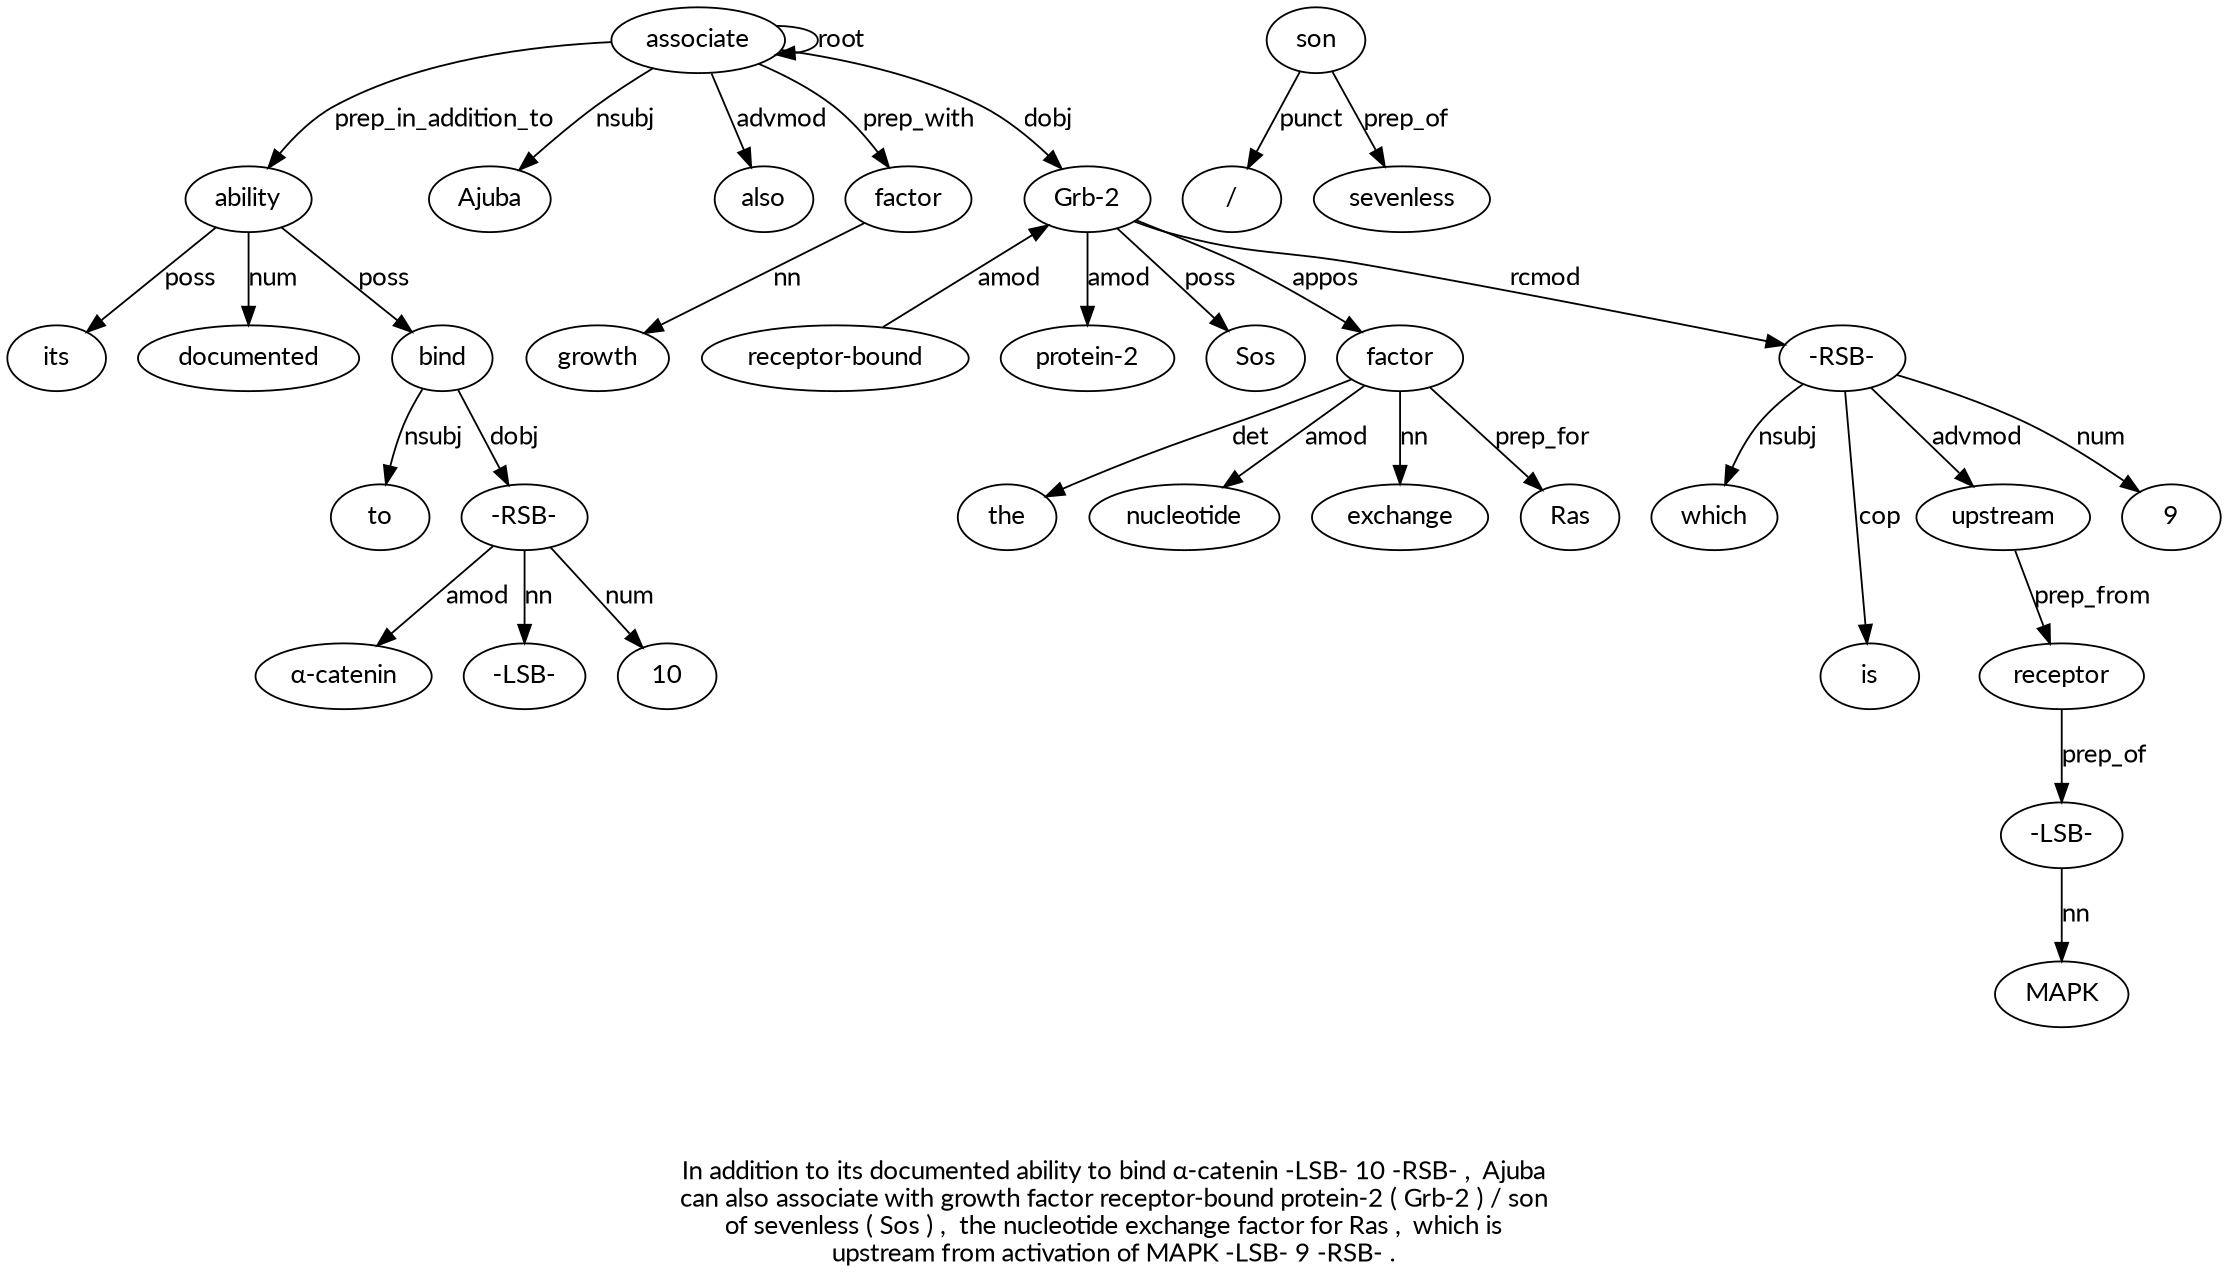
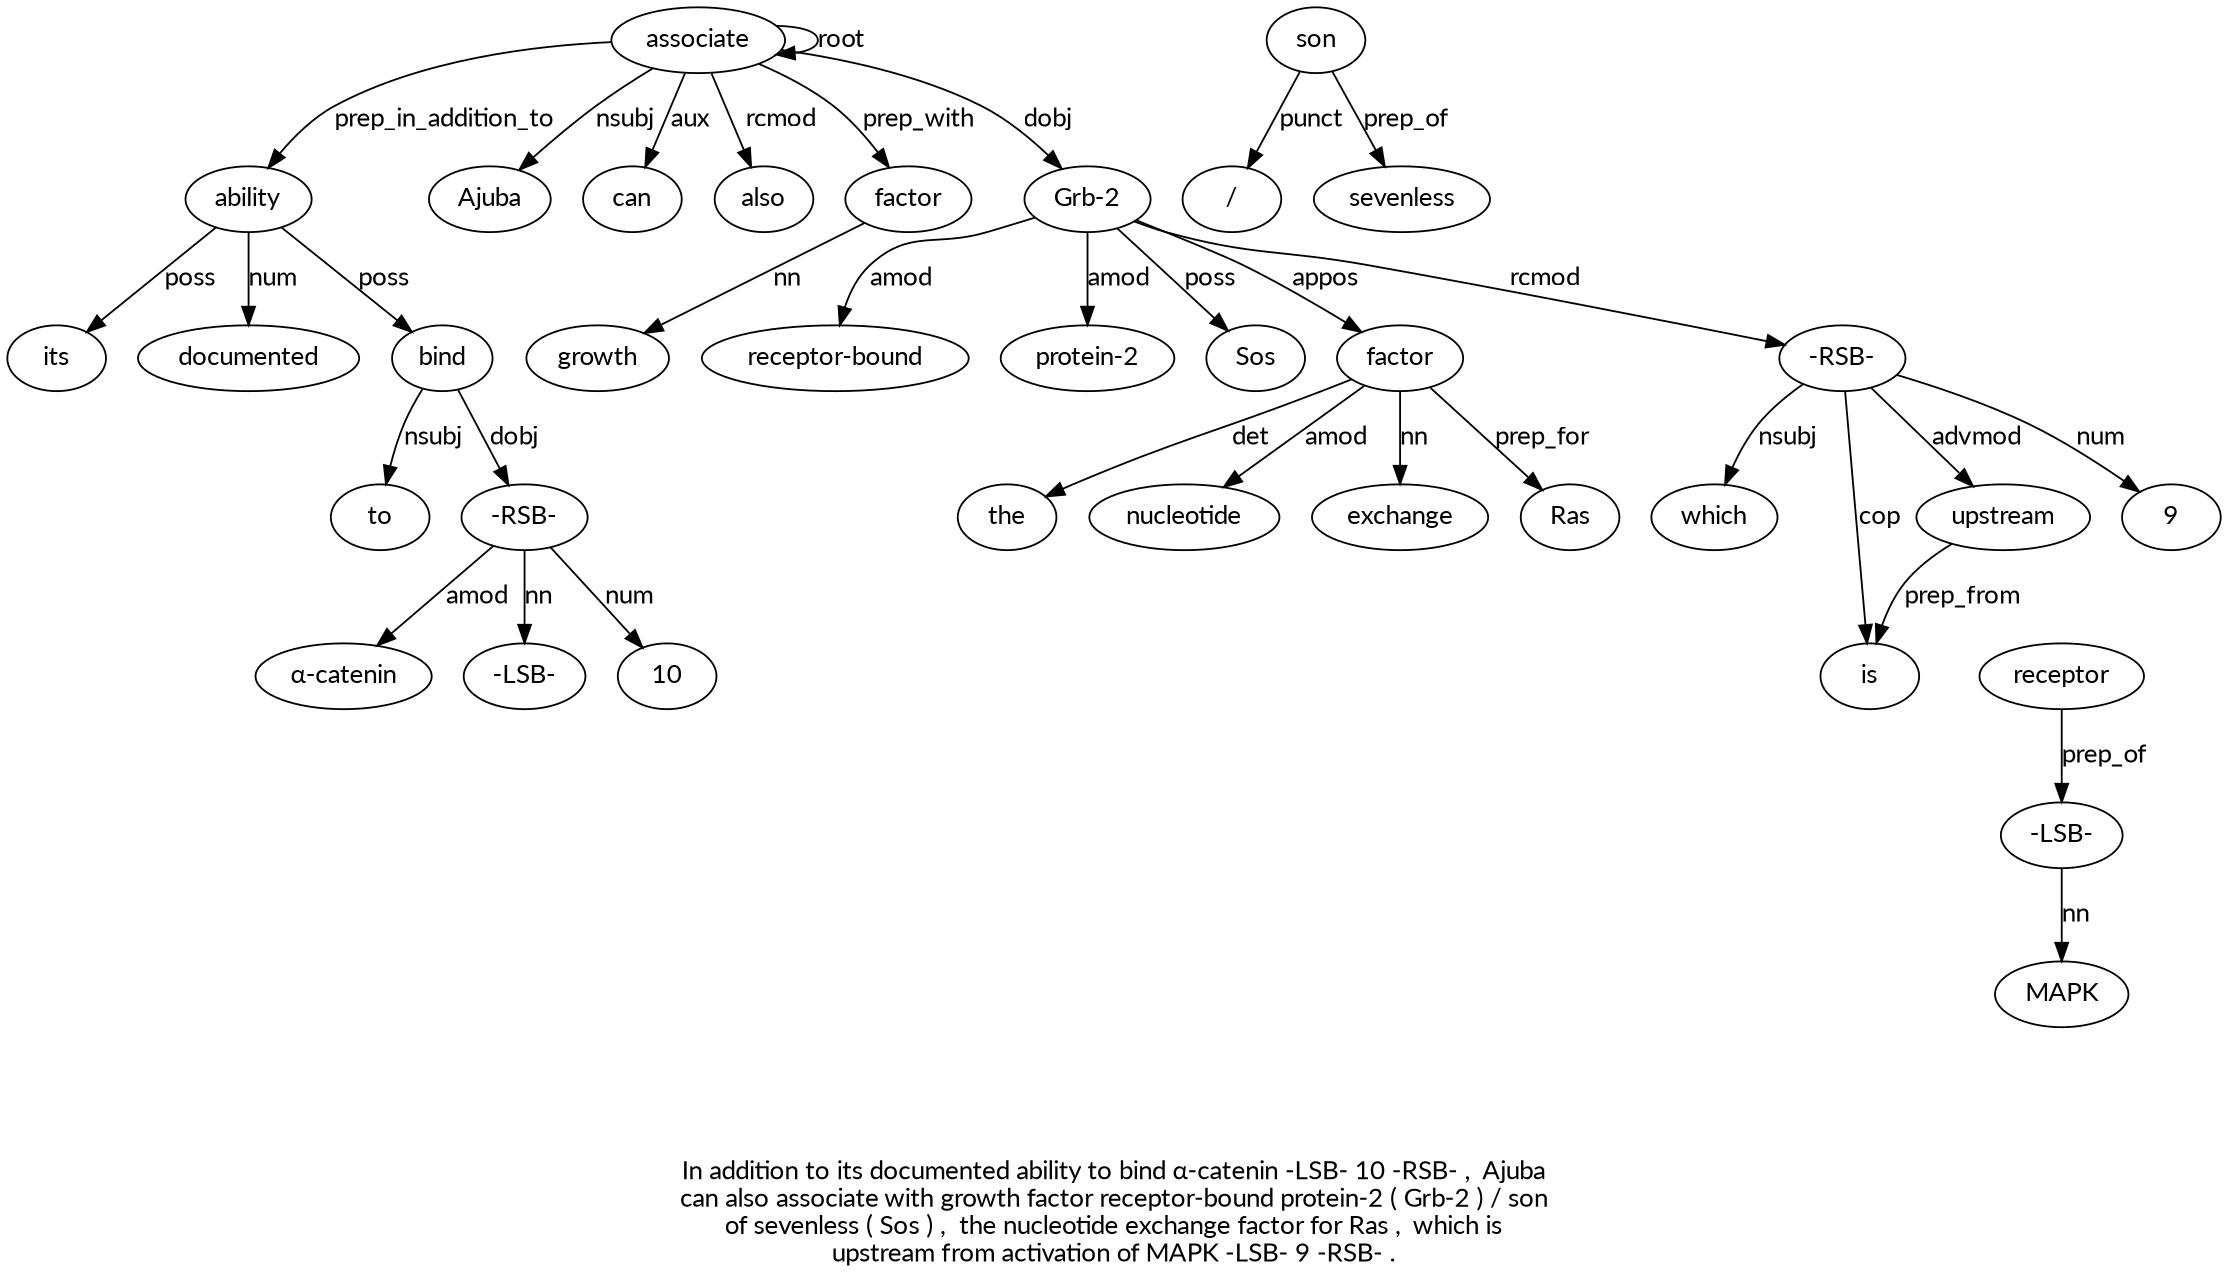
(781, 120) -> (781, 120)
none -> (632, 199)
(958, 281) -> (926, 241)
(2029, 588) -> (1909, 578)
